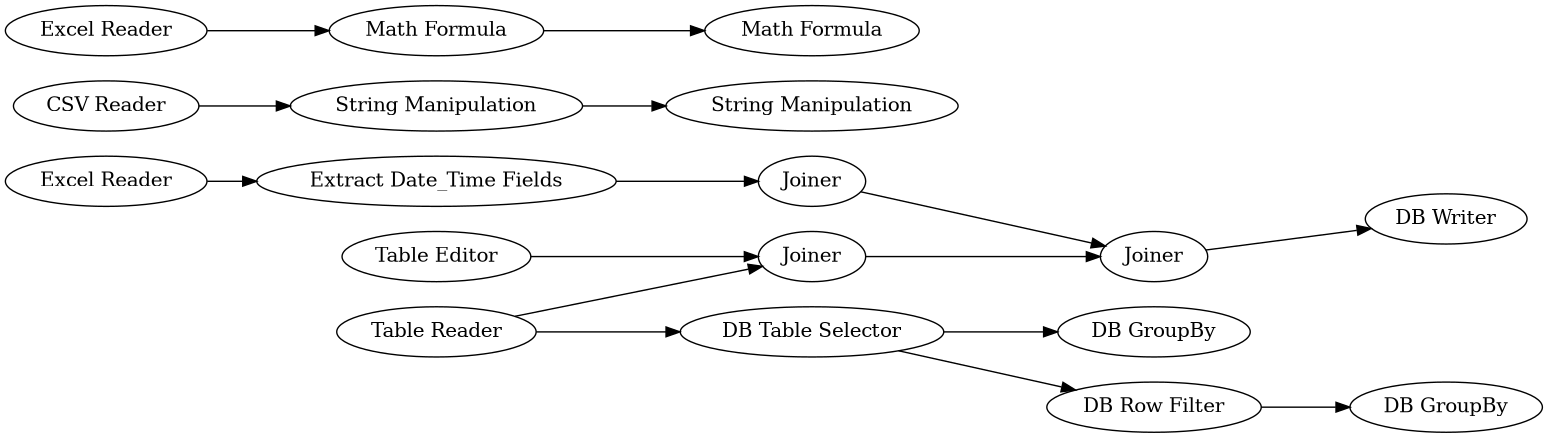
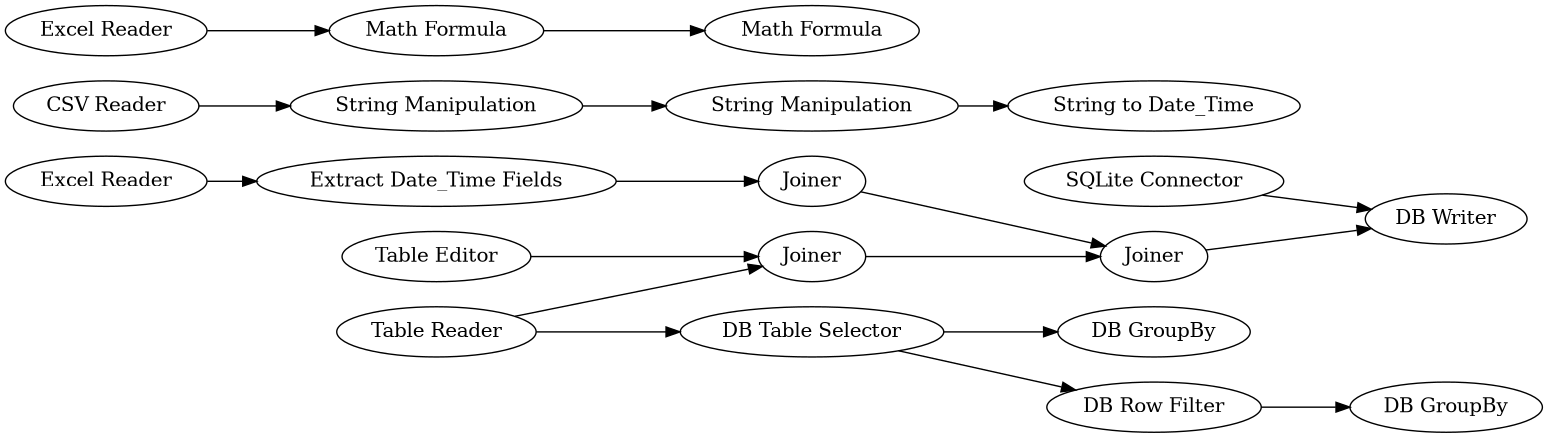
none -> (1154, 106)
none -> (1154, 181)
